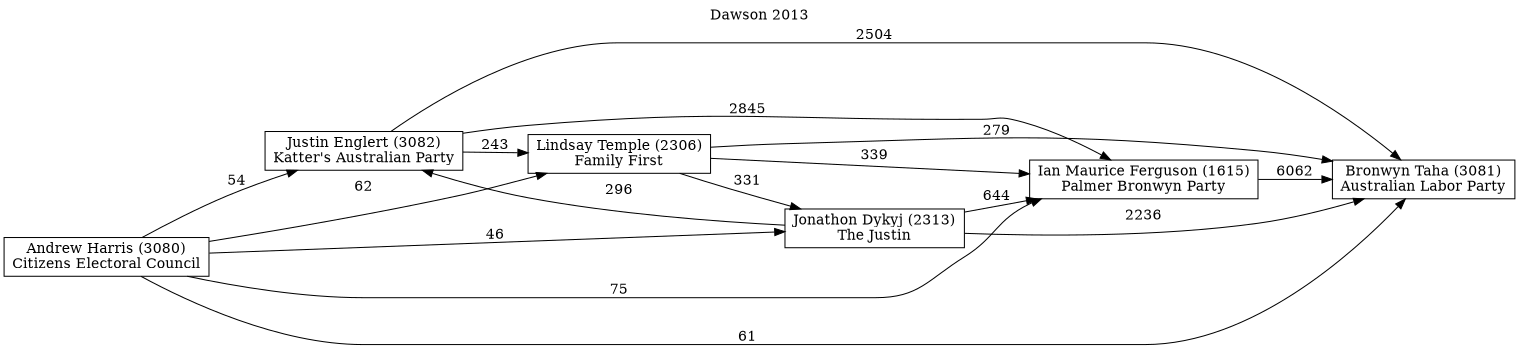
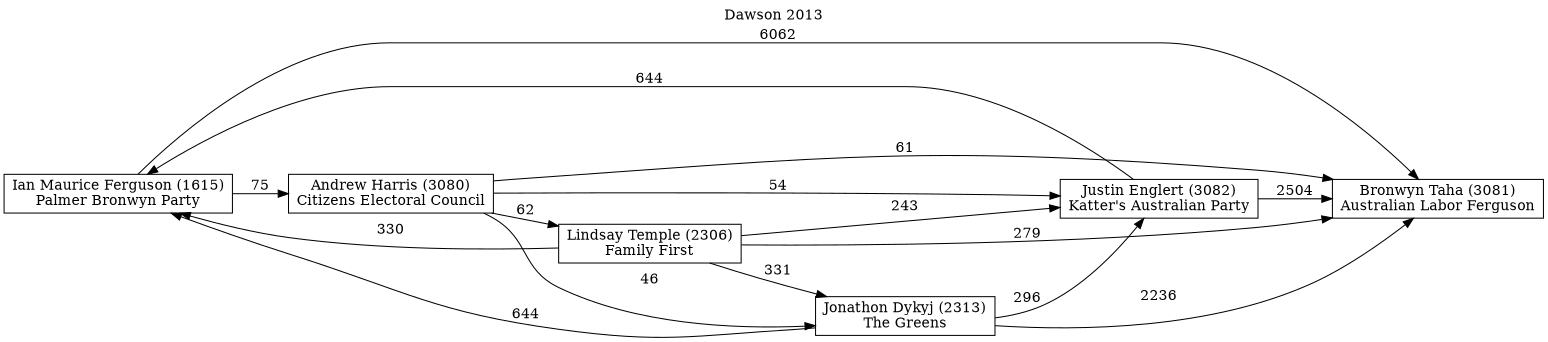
(748, 110) -> (650, 79)
(490, 152) -> (896, 222)
(875, 155) -> (391, 230)
(1424, 179) -> (1438, 199)
(875, 228) -> (905, 316)
(624, 298) -> (255, 194)
